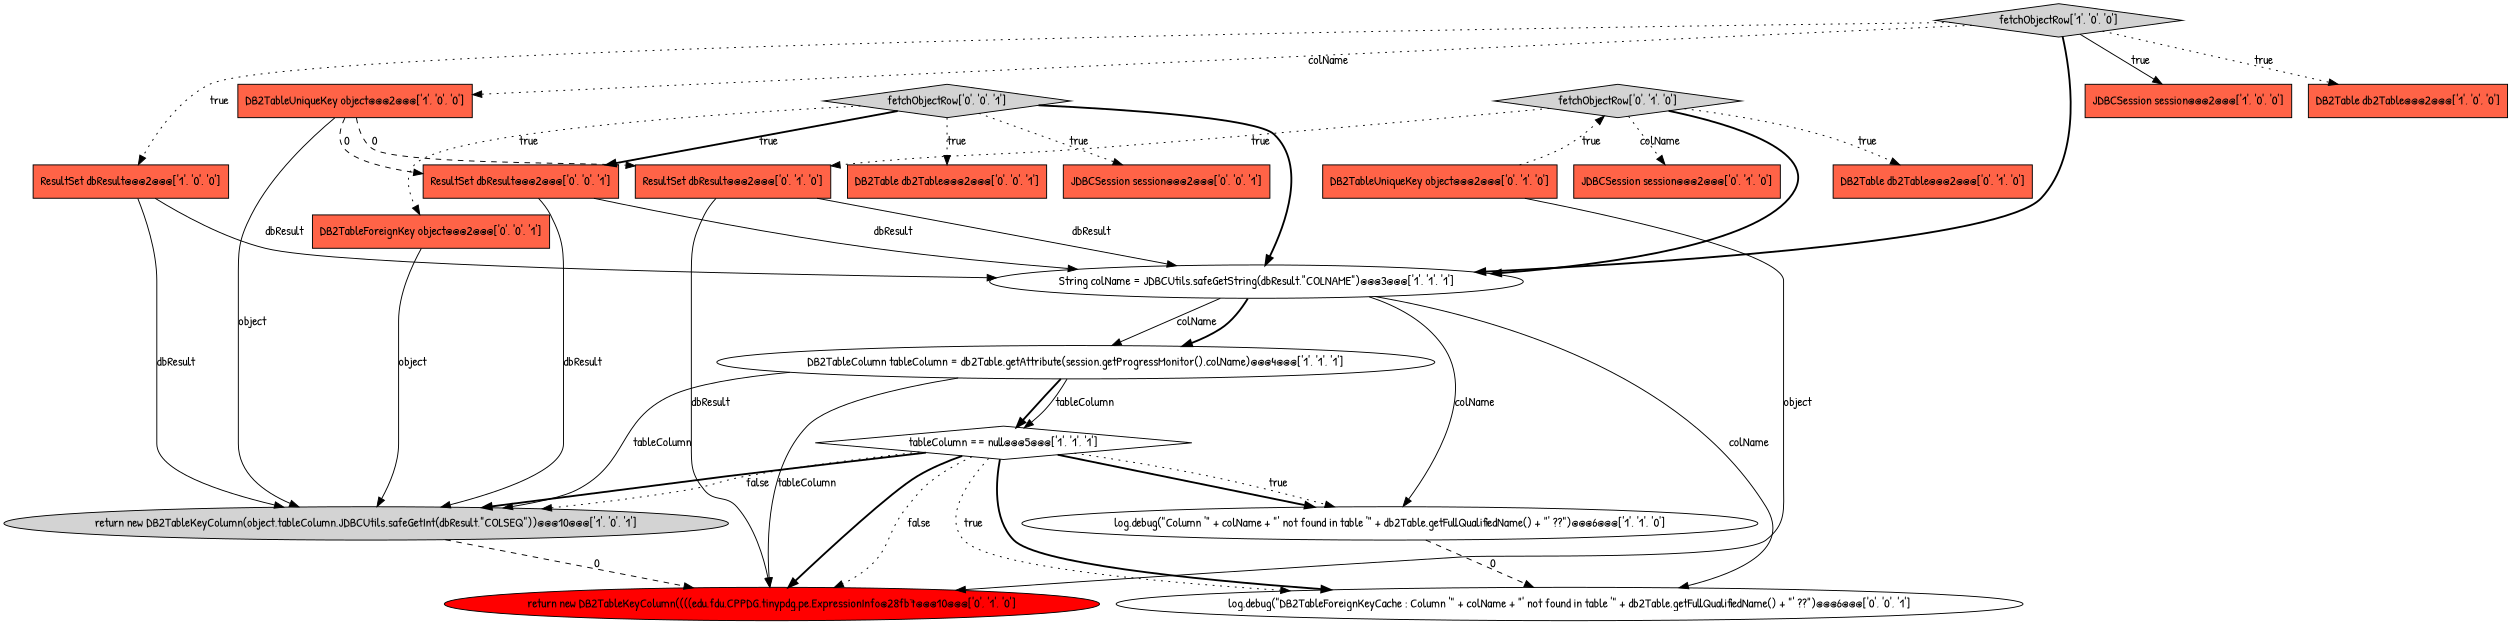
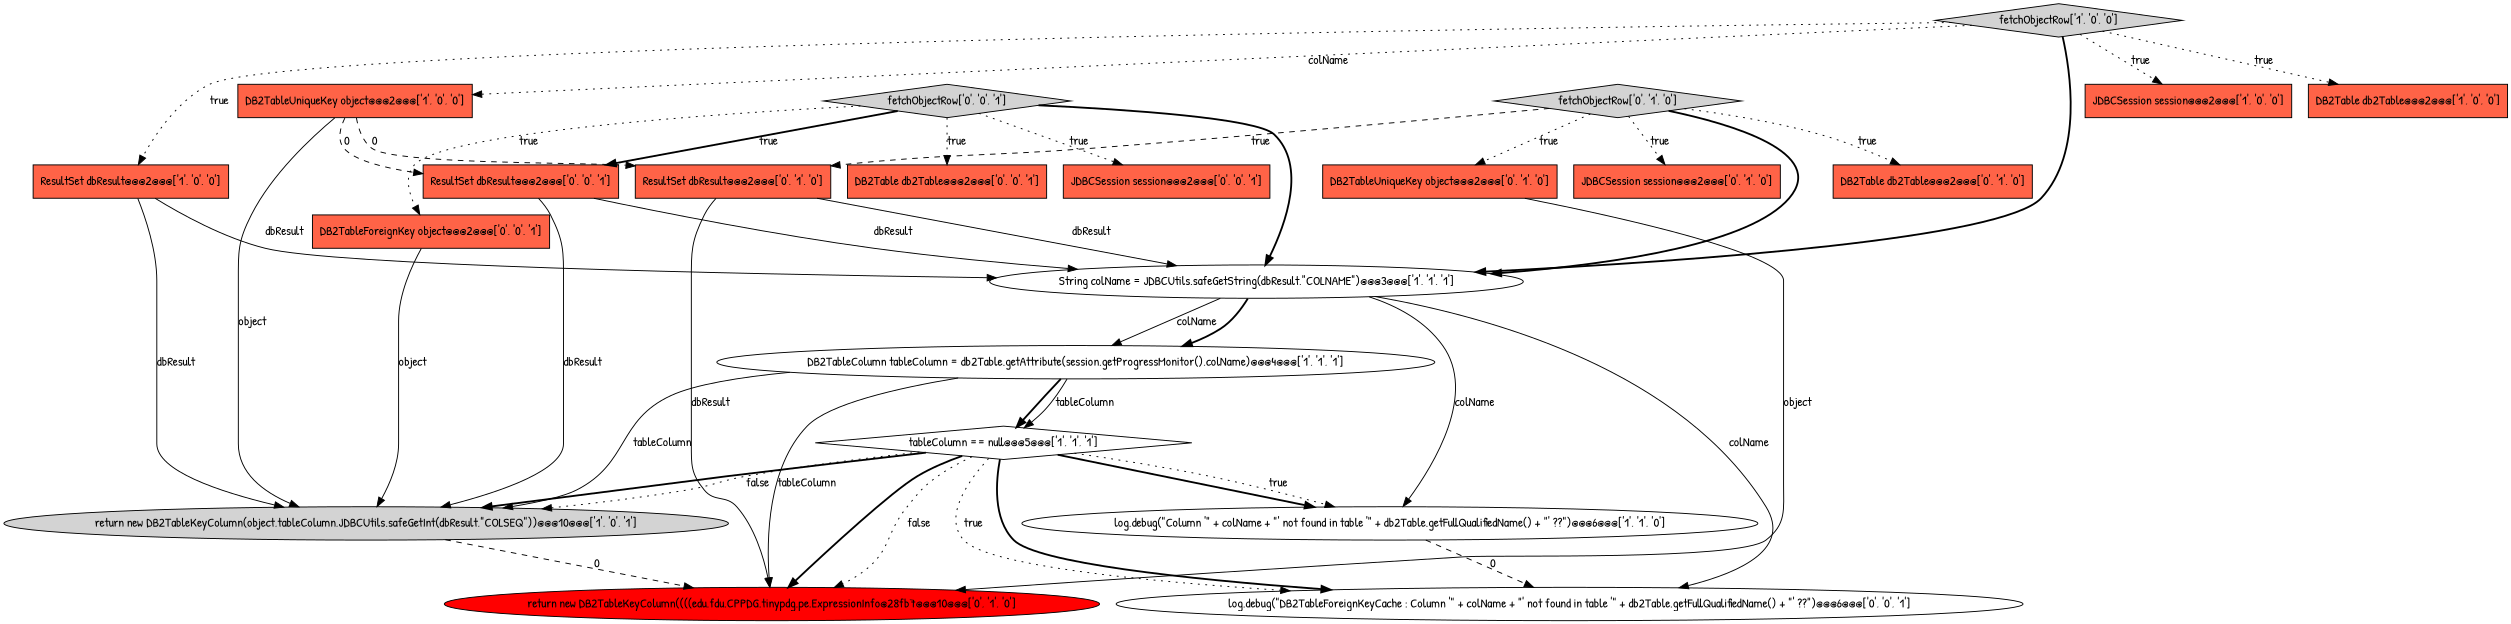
(2117, 57) -> (2117, 57)
(1195, 140) -> (1195, 140)
(1660, 141) -> (1660, 141)
(1561, 149) -> (1537, 138)
